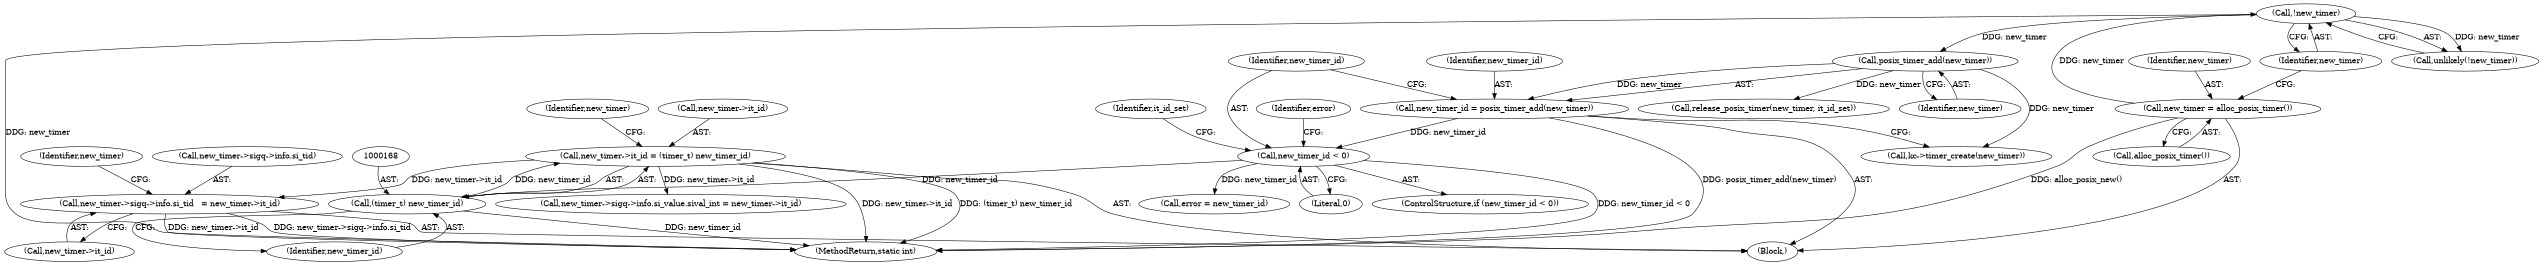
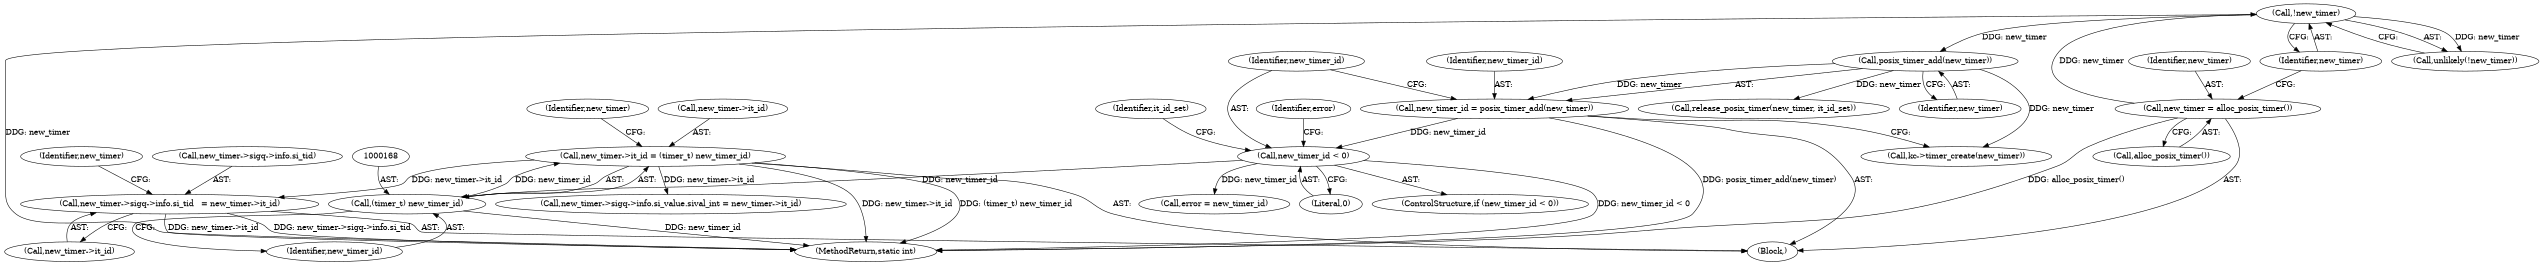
(2076, 180) -> (2076, 180)
